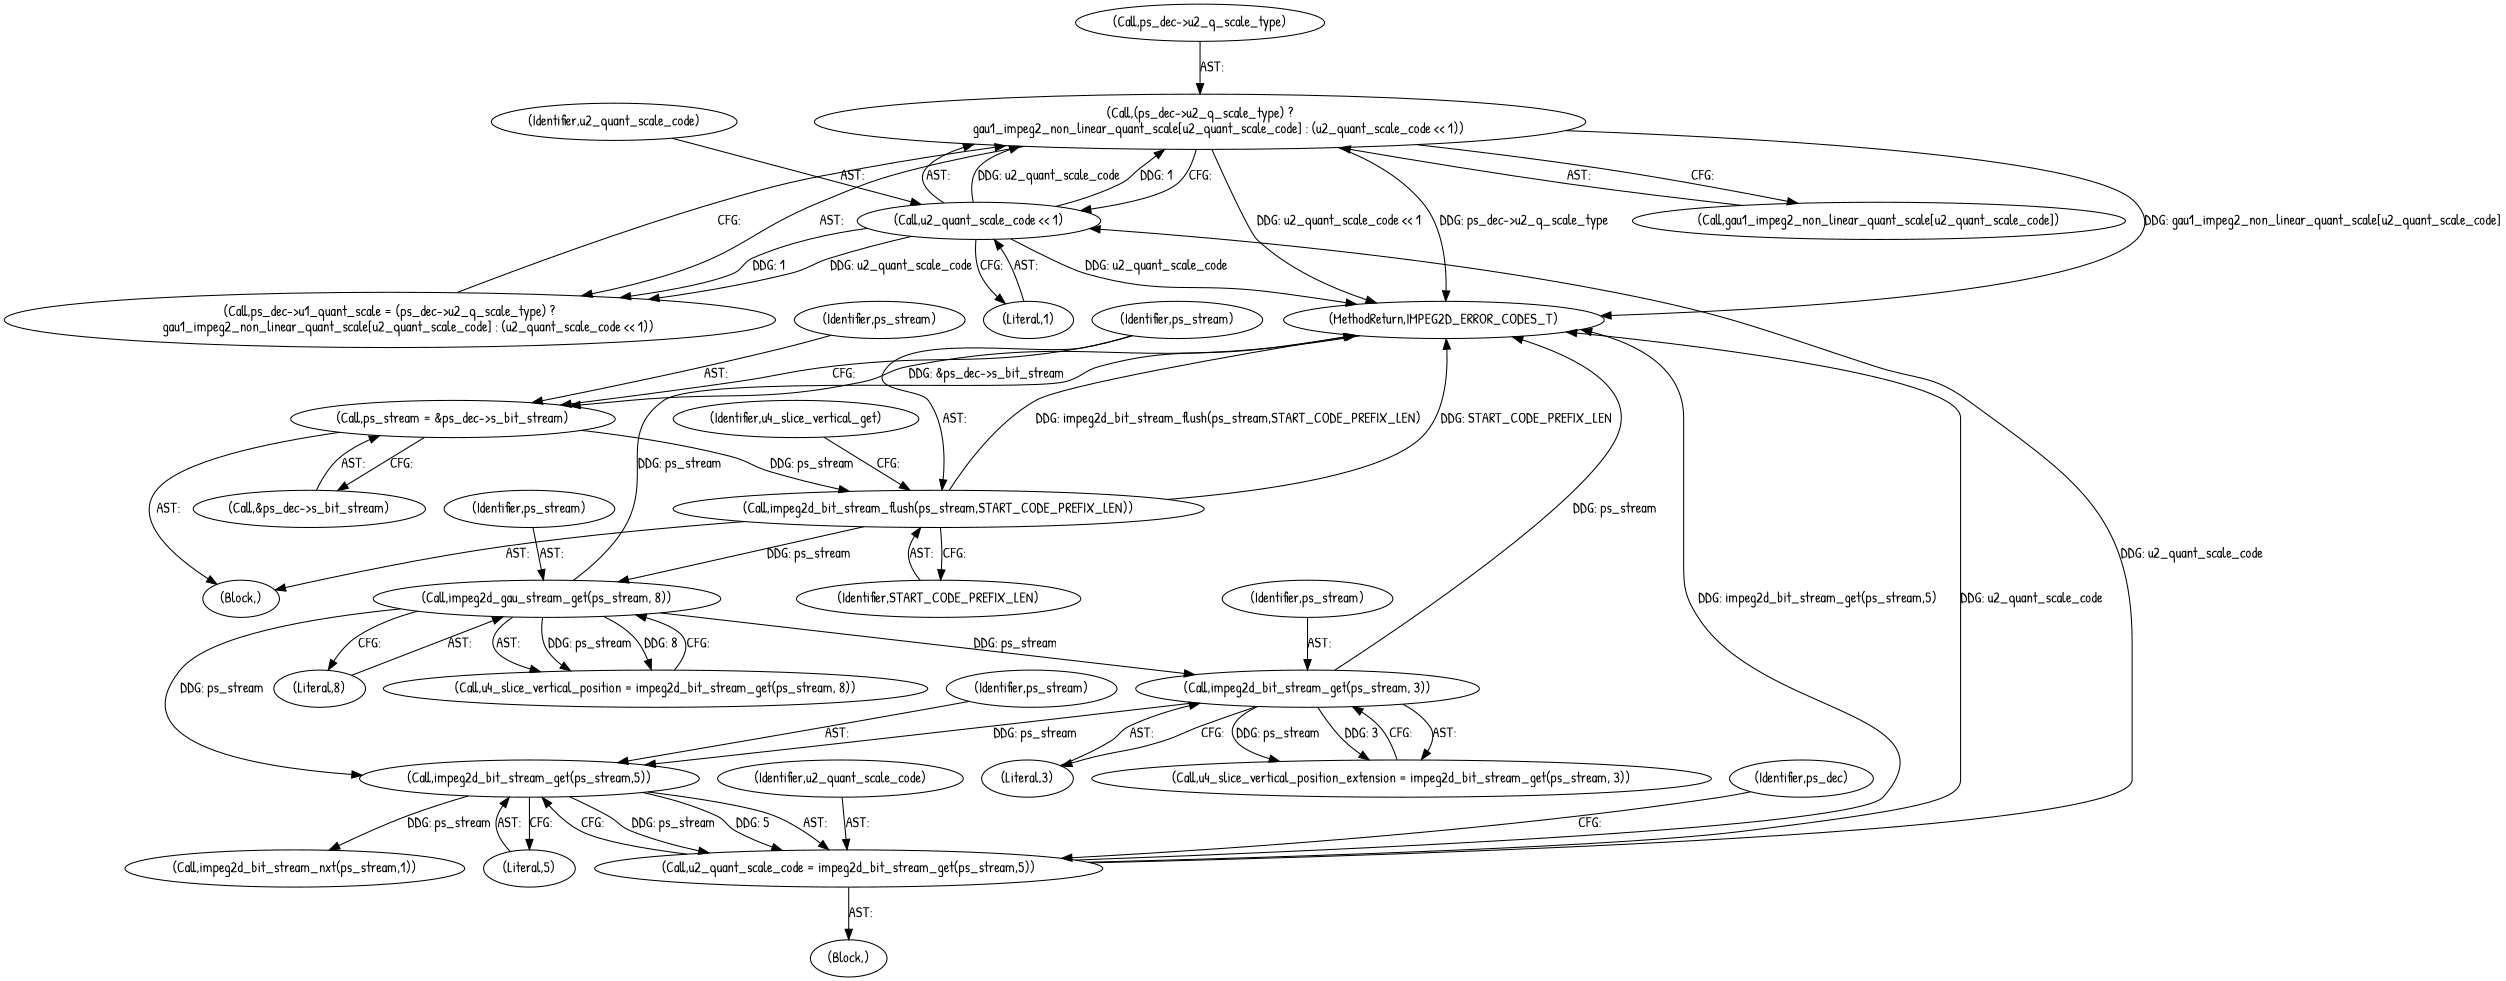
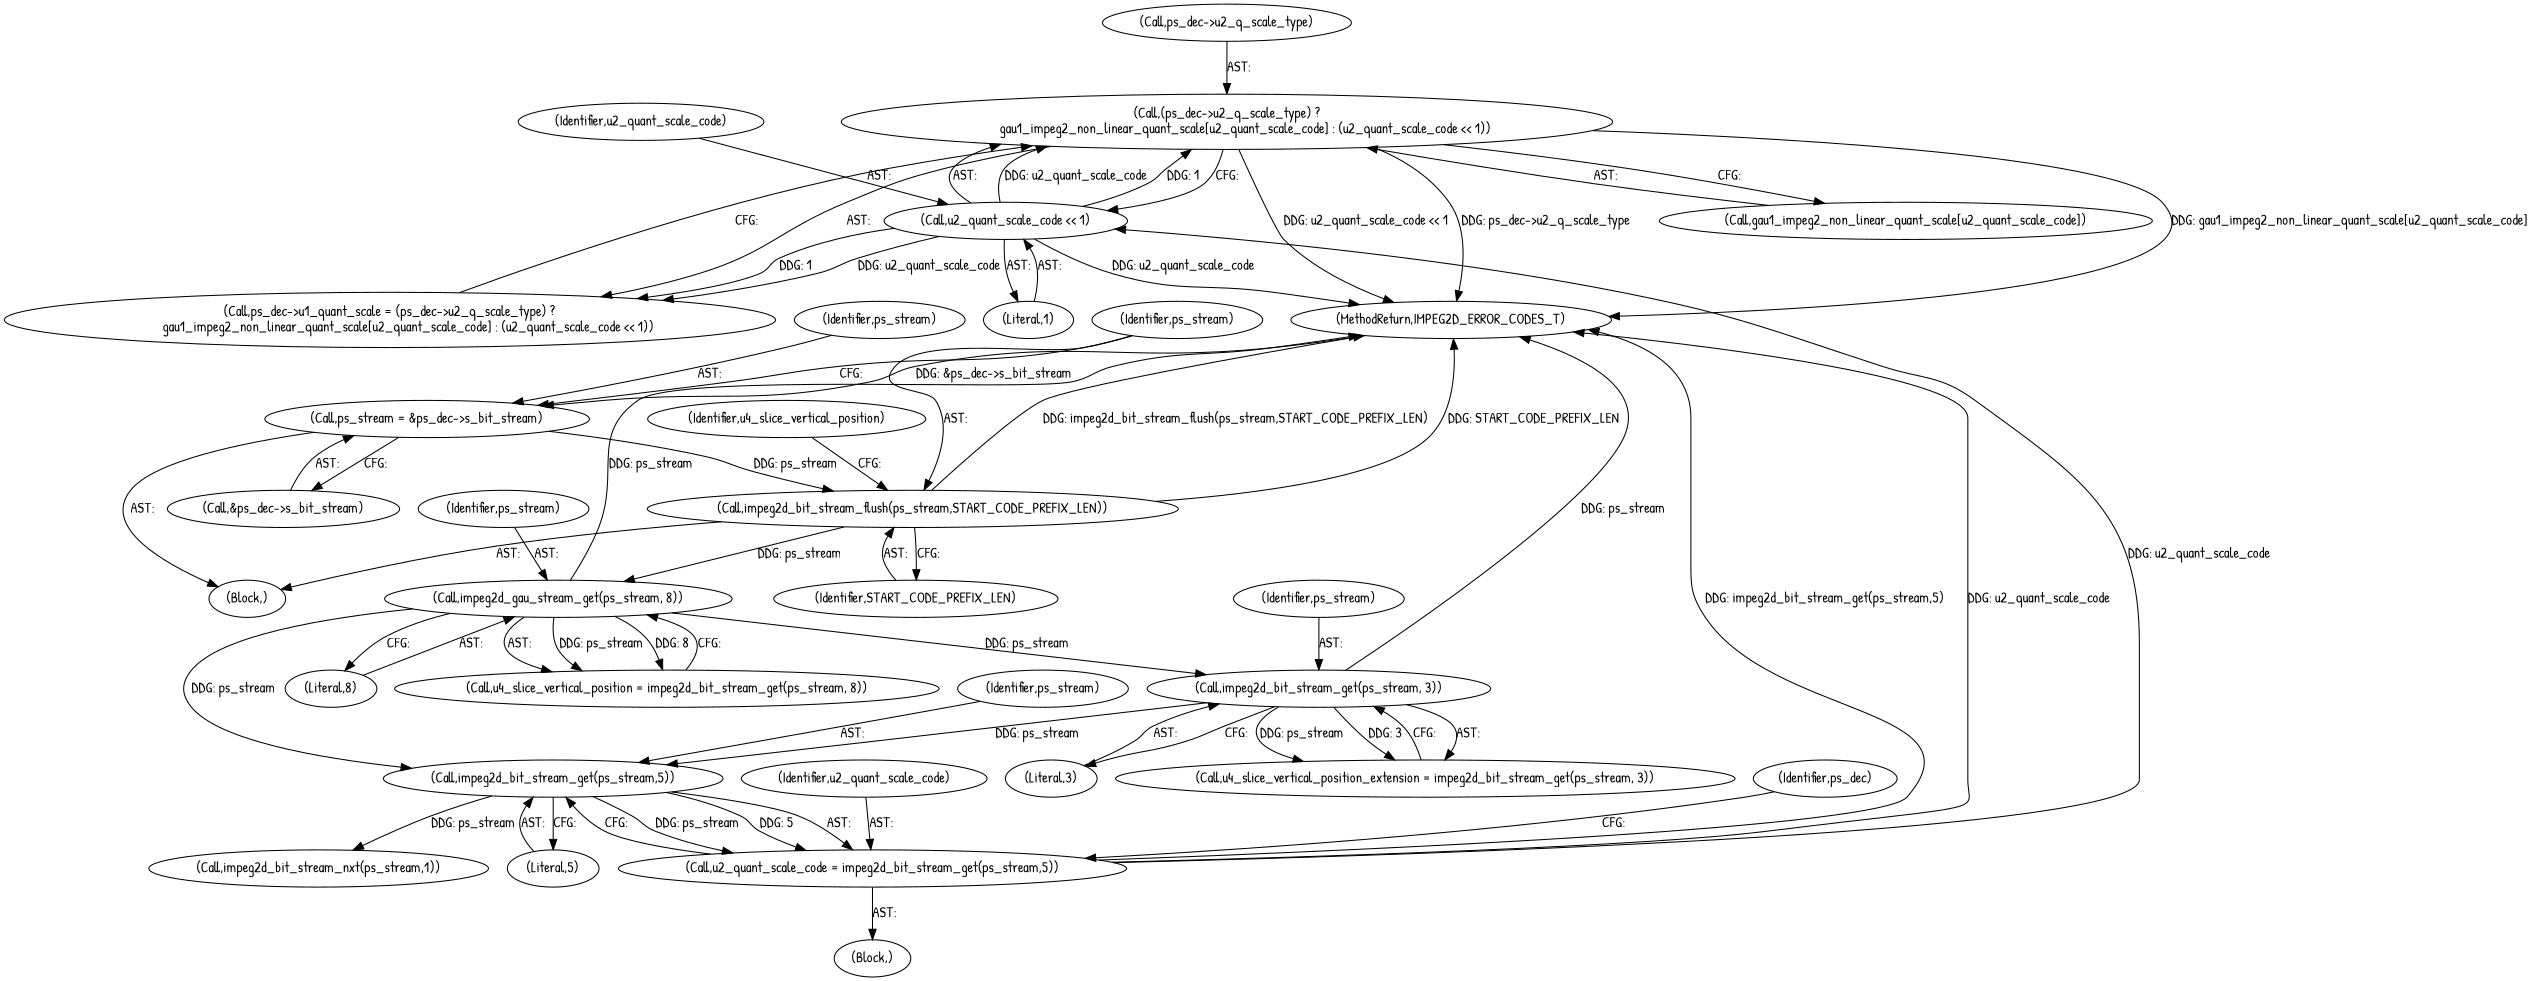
(993, 266) -> (1021, 266)
(796, 419) -> (787, 419)
